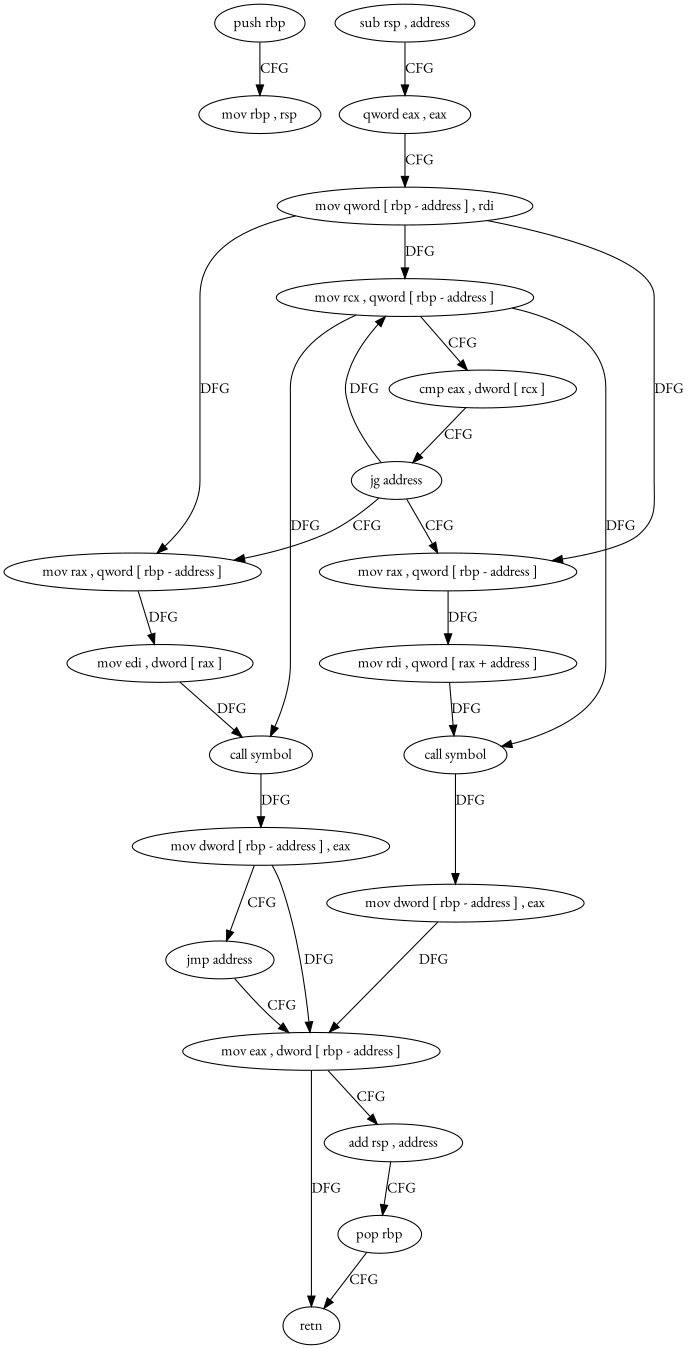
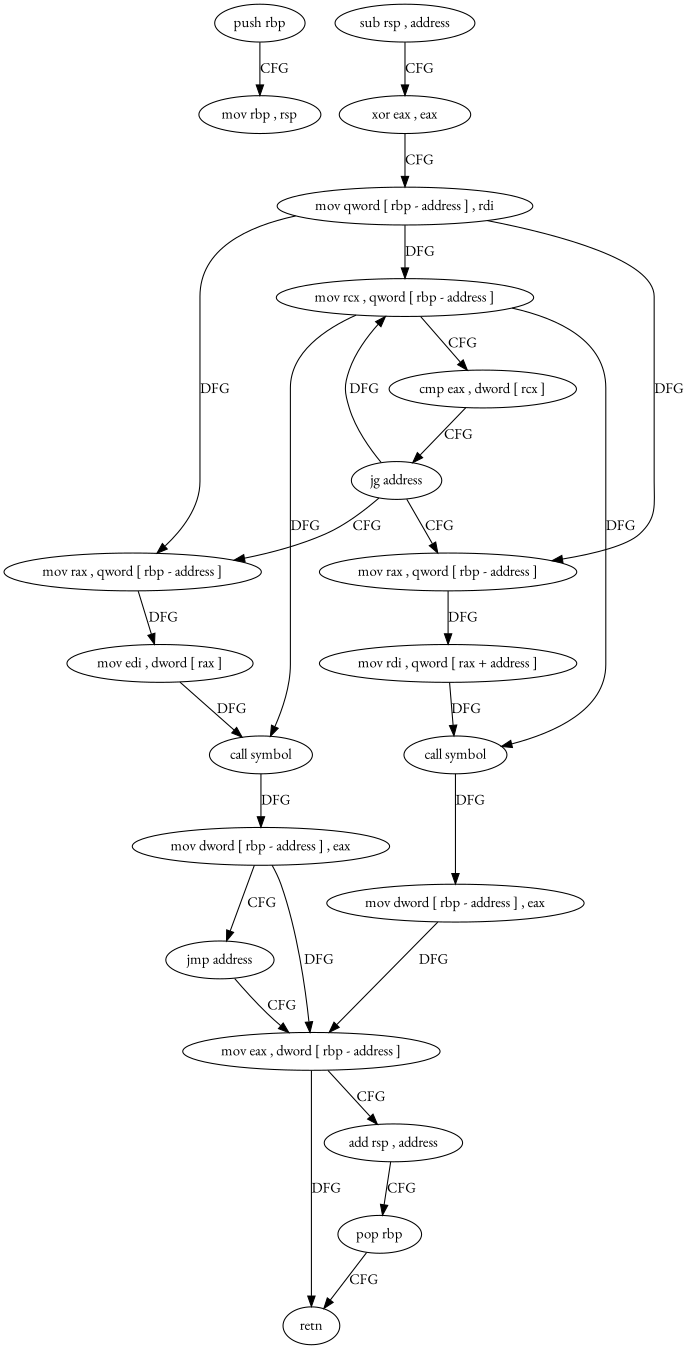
(405, 115) -> (405, 115)
